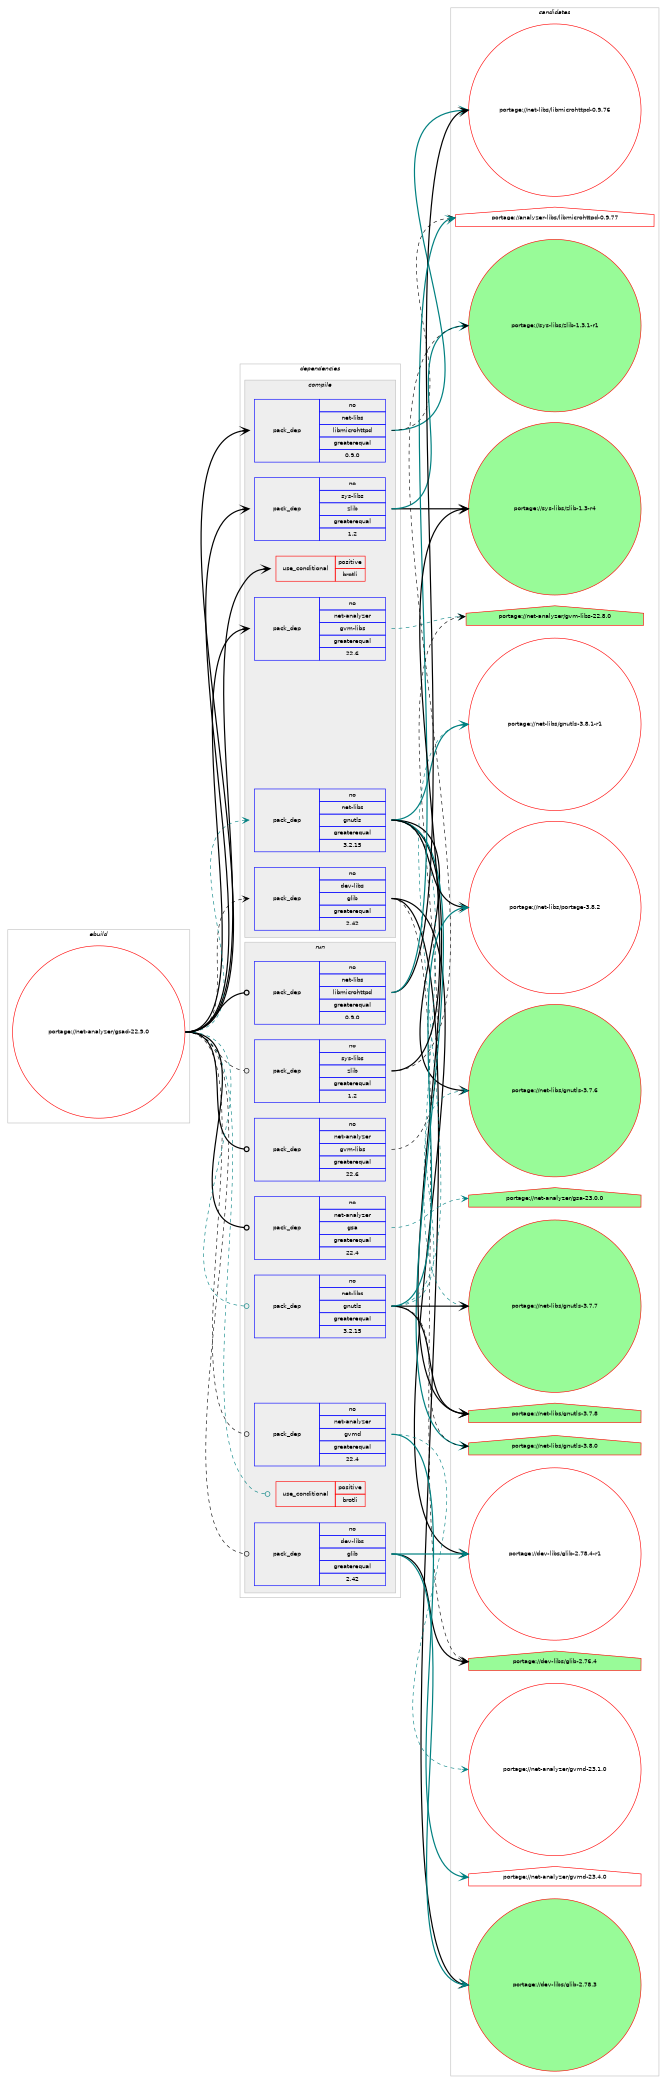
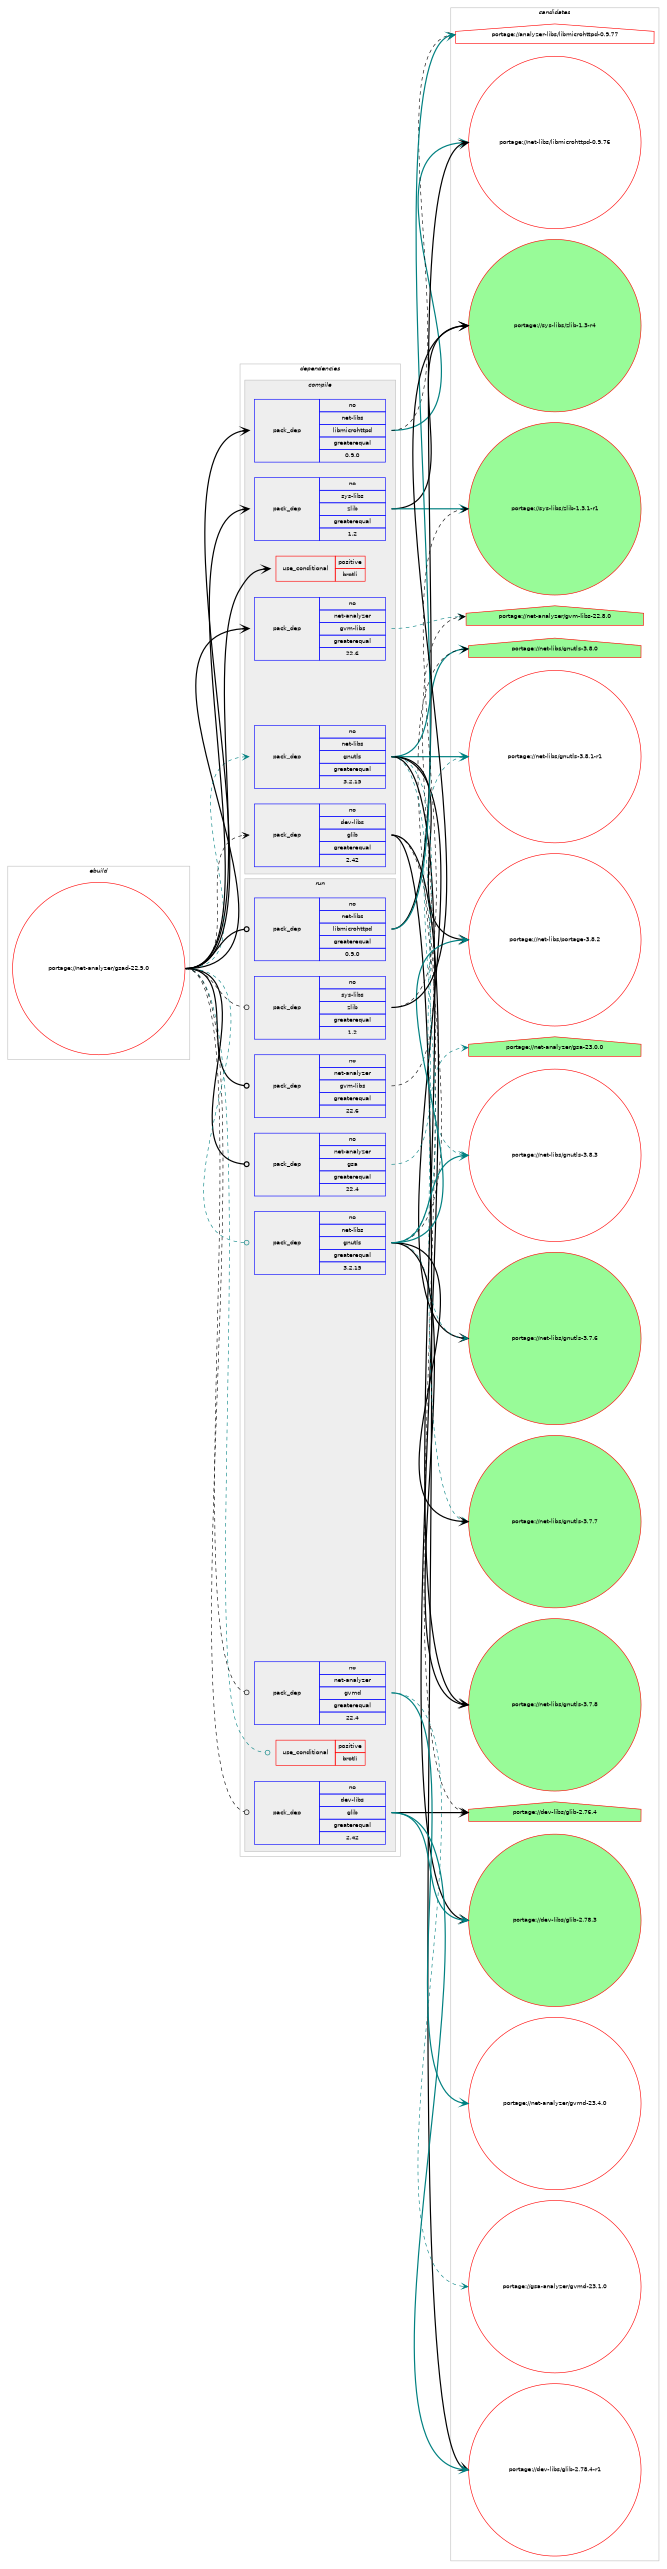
none -> (555, 1155)
(555, 1414) -> (555, 1705)
(555, 1769) -> (555, 2287)
(555, 1877) -> (555, 2104)
